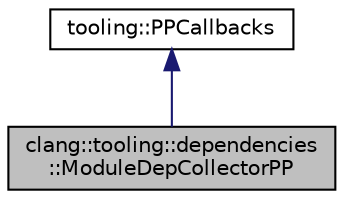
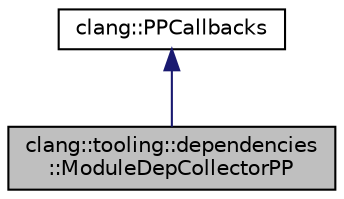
(172, 29) -> (172, 29)
